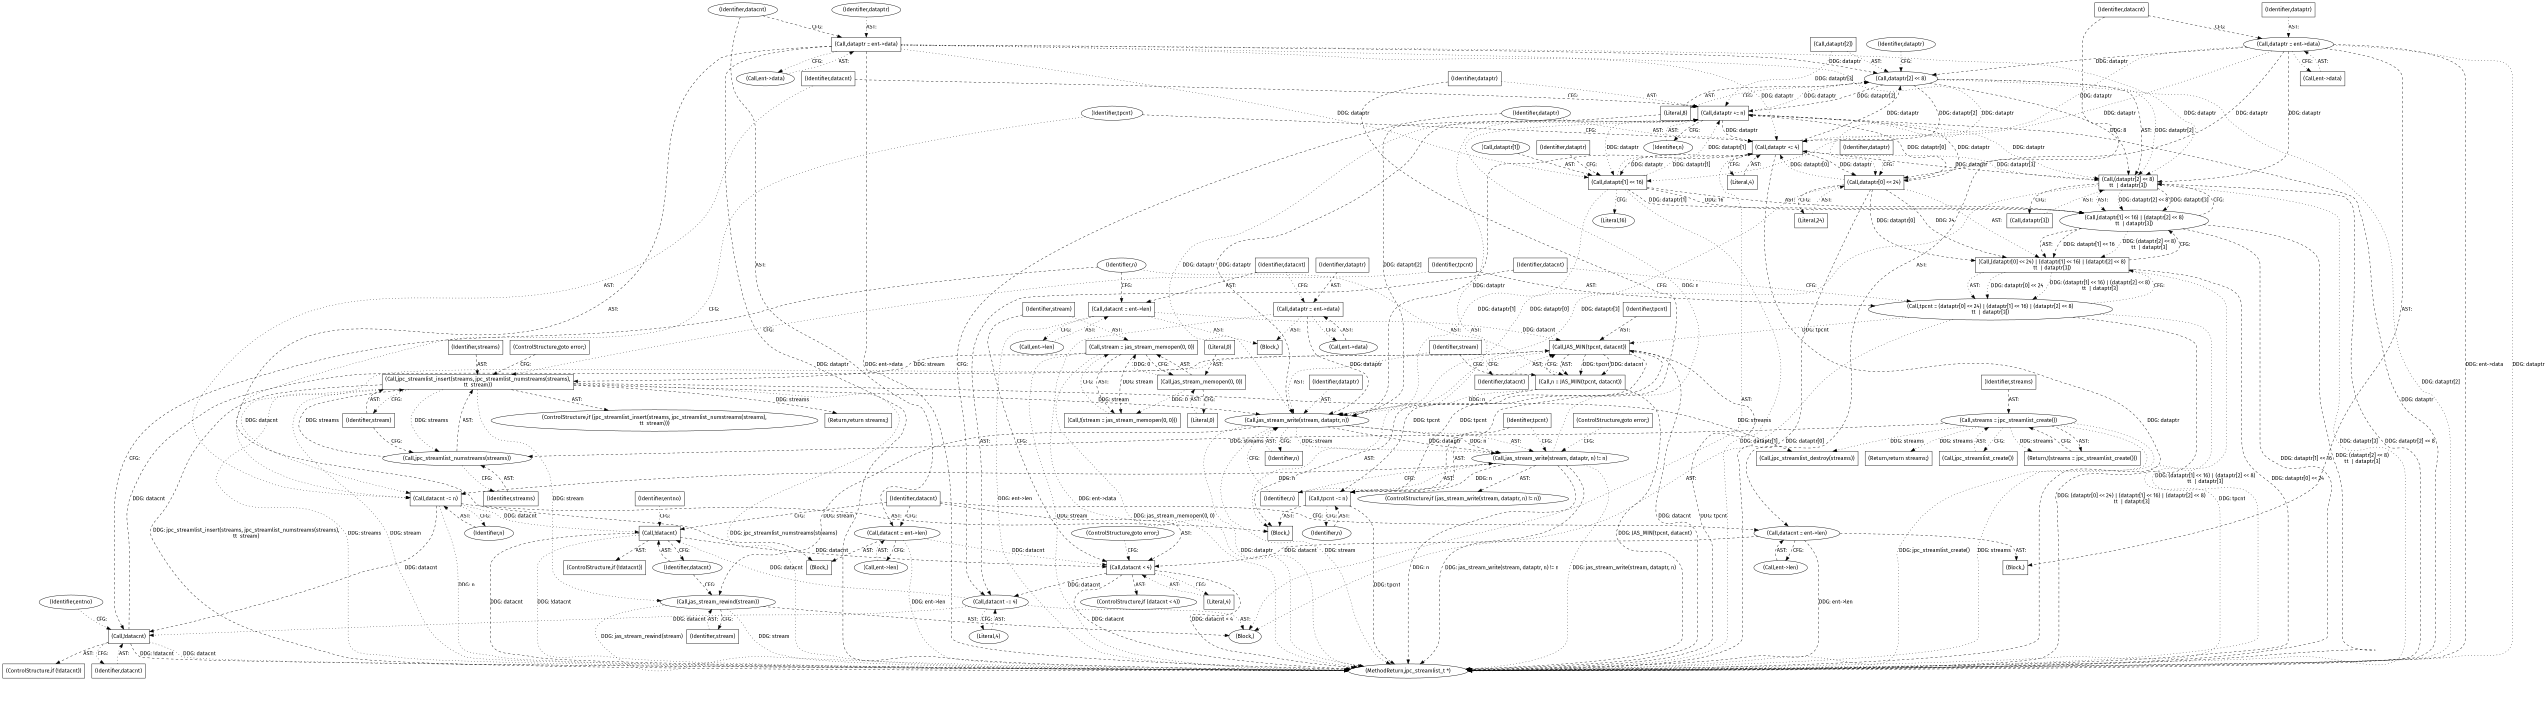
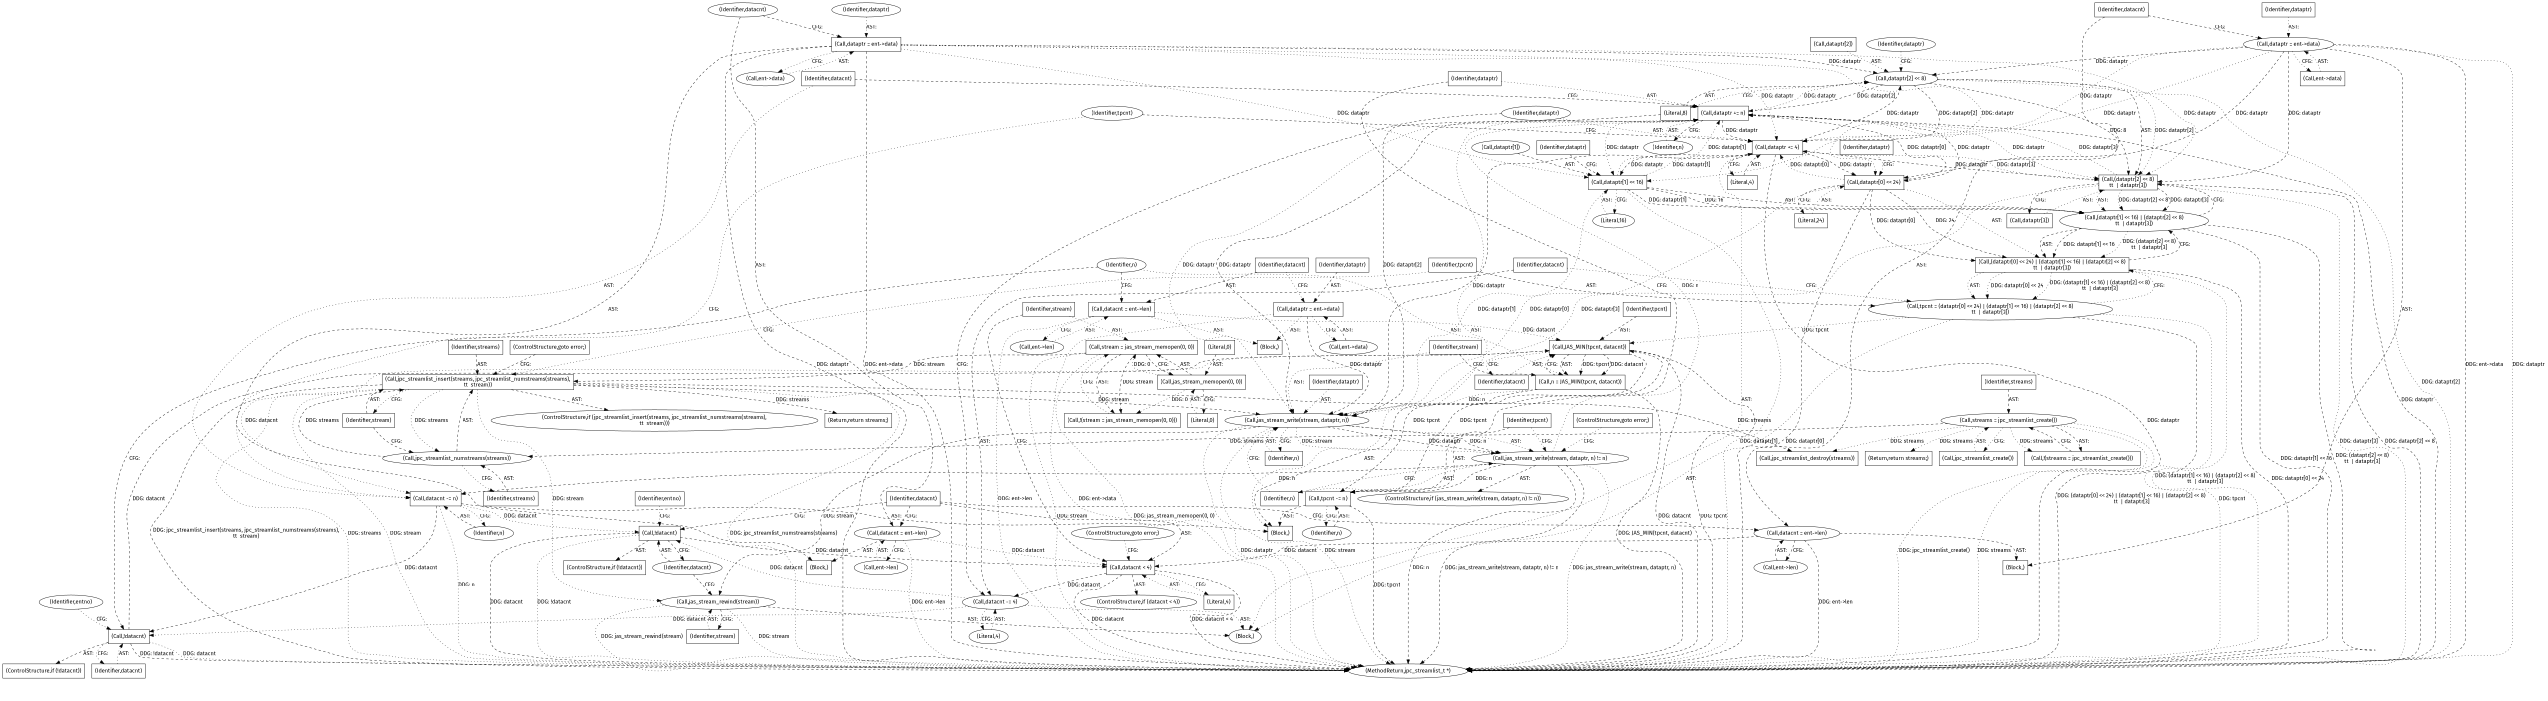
(1782, 79) -> (2014, 133)
none -> (1602, 204)
(2082, 458) -> (2082, 458)
